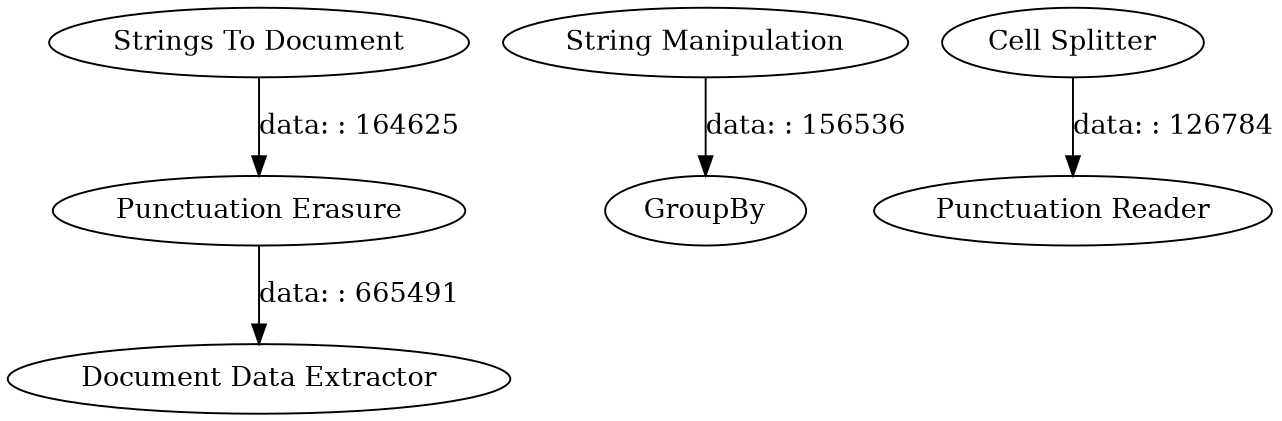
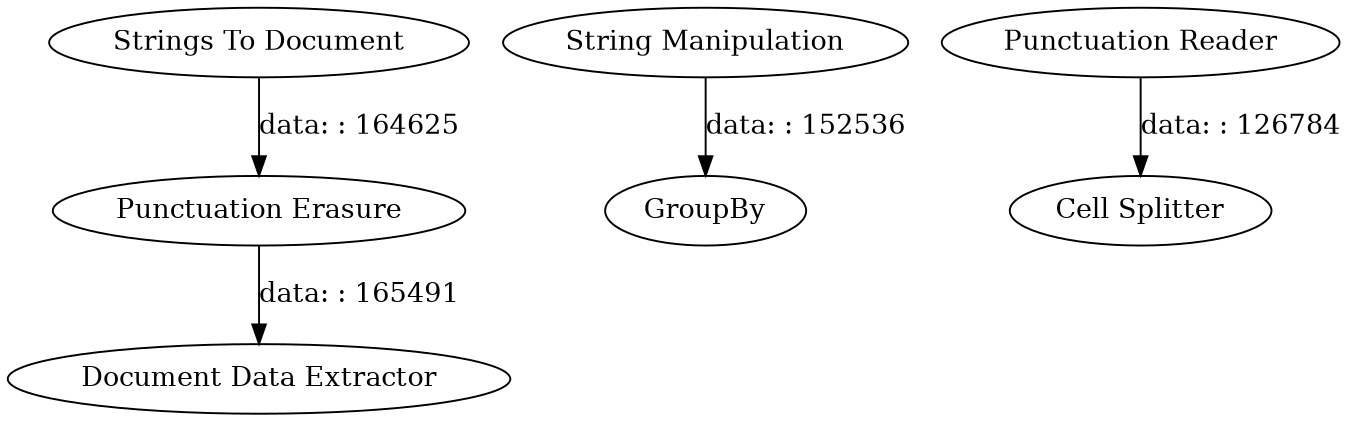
(1073, 117) -> (1141, 117)
(806, 127) -> (806, 127)
(360, 295) -> (360, 295)
